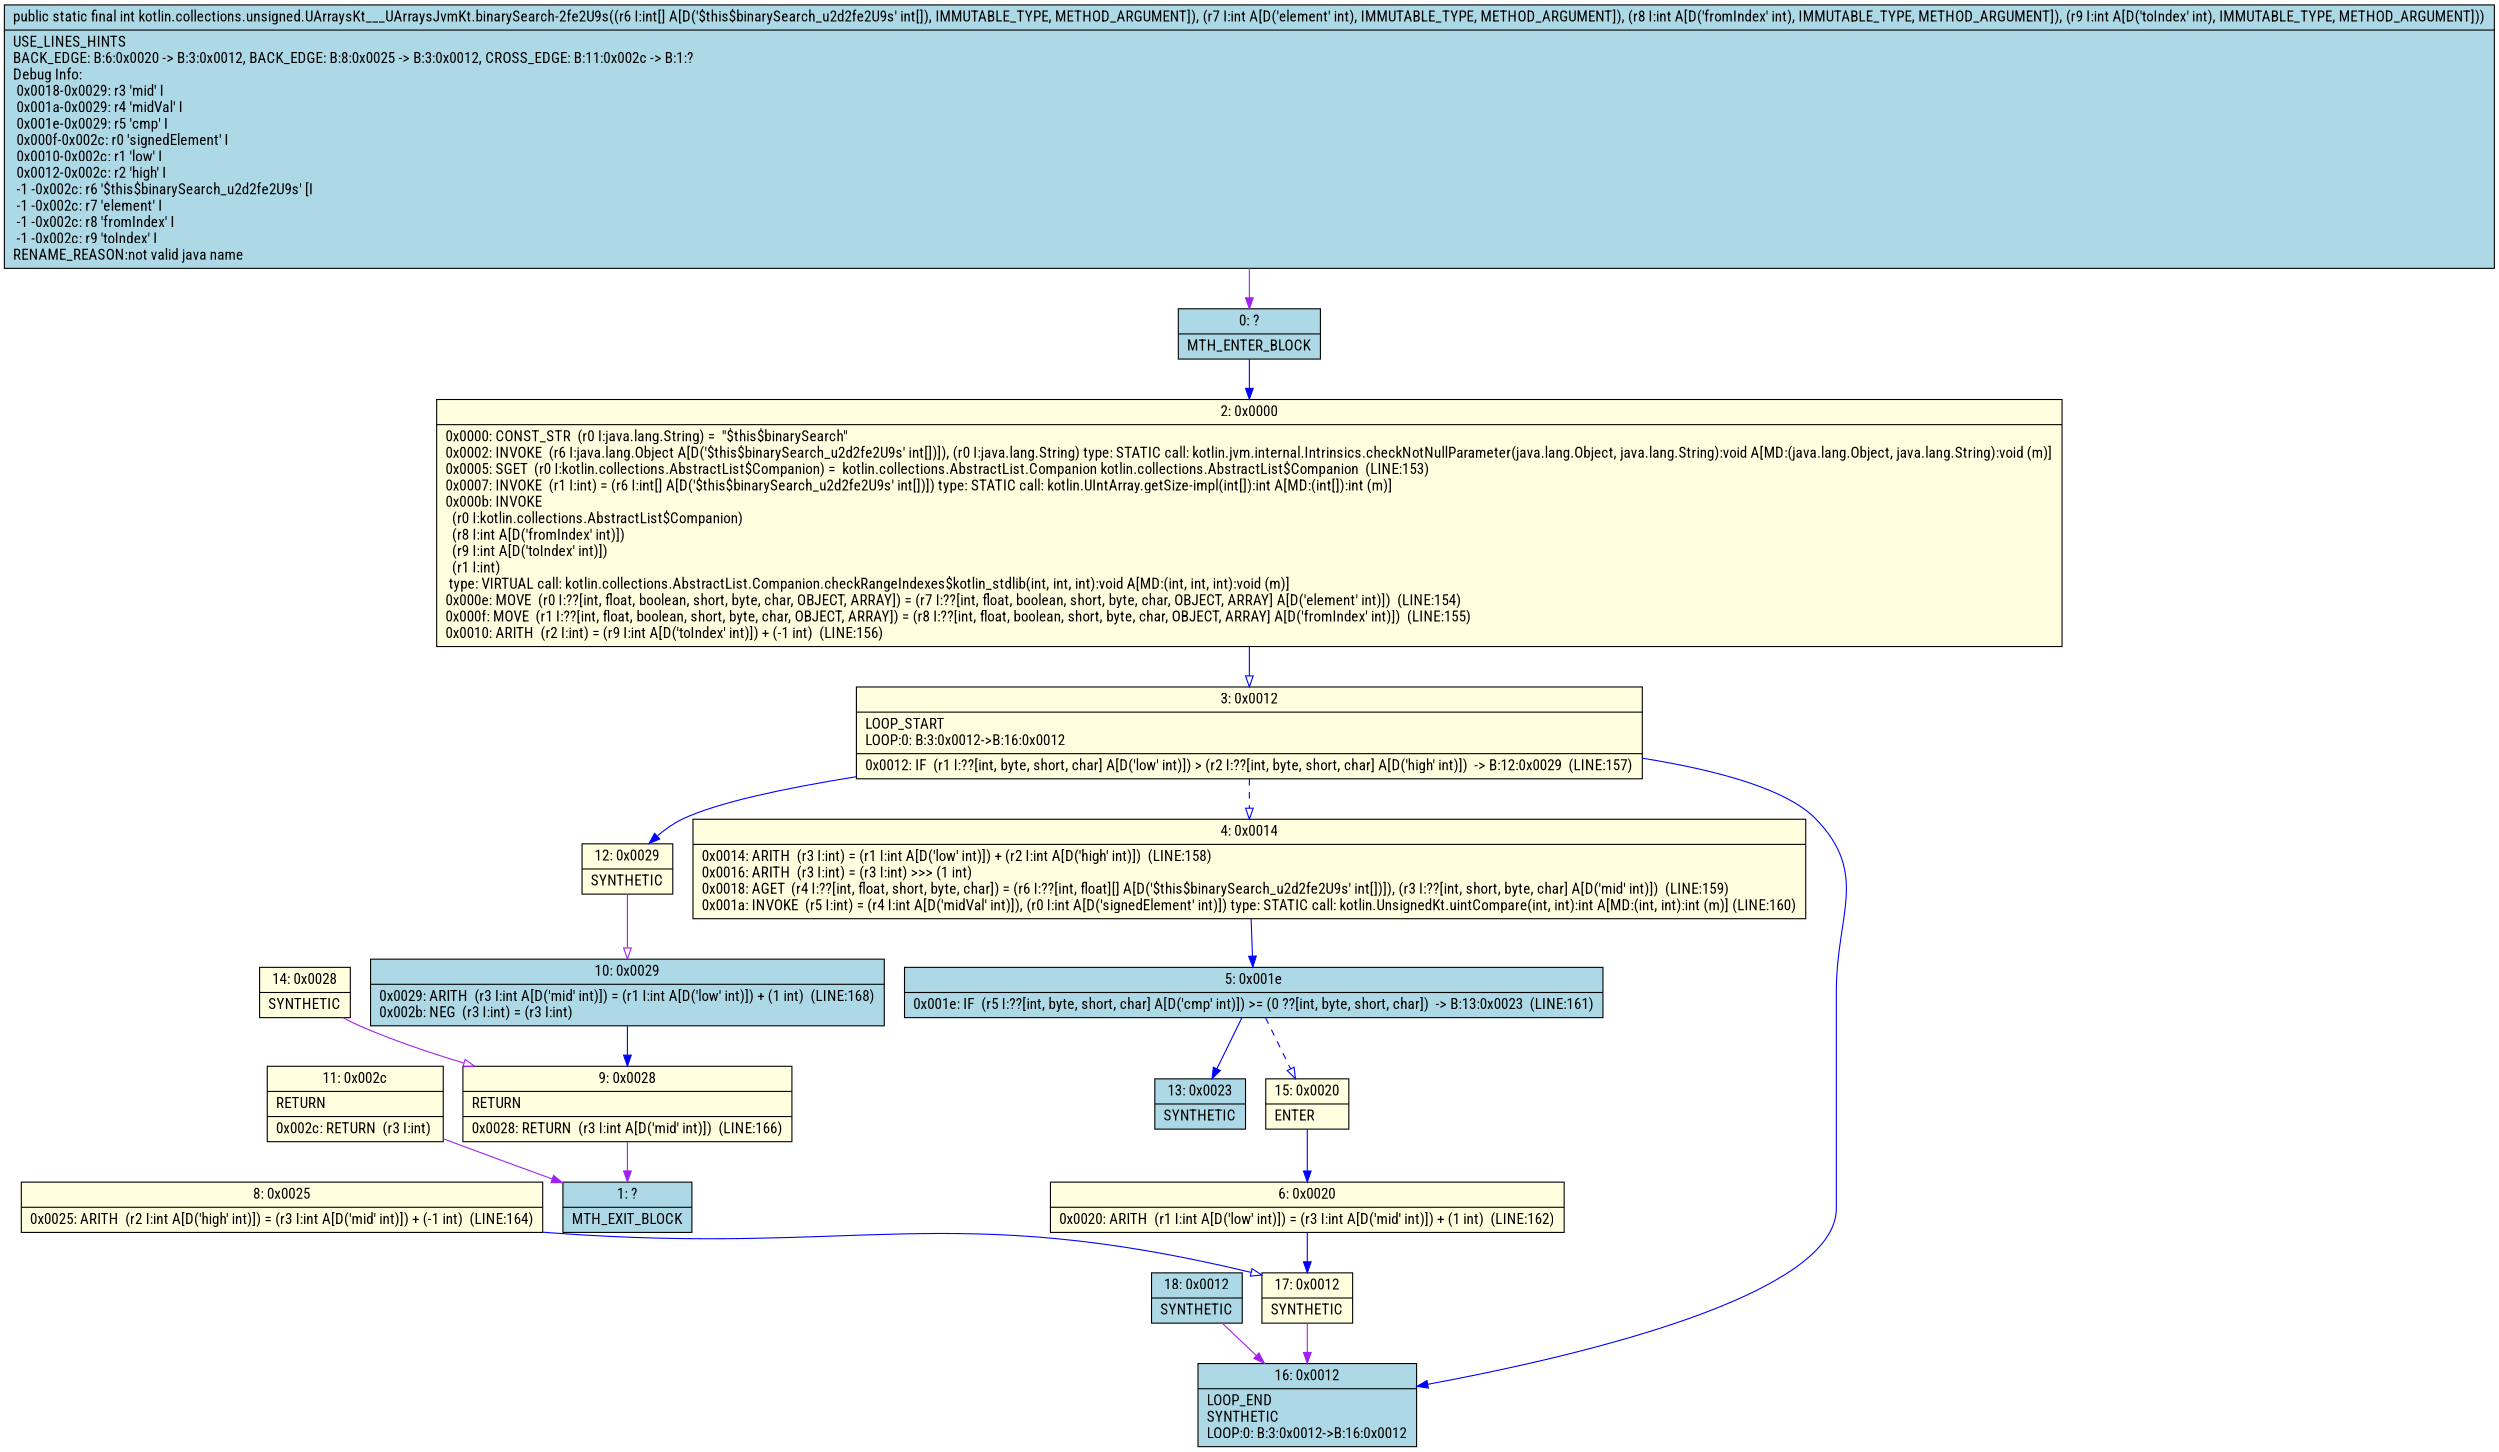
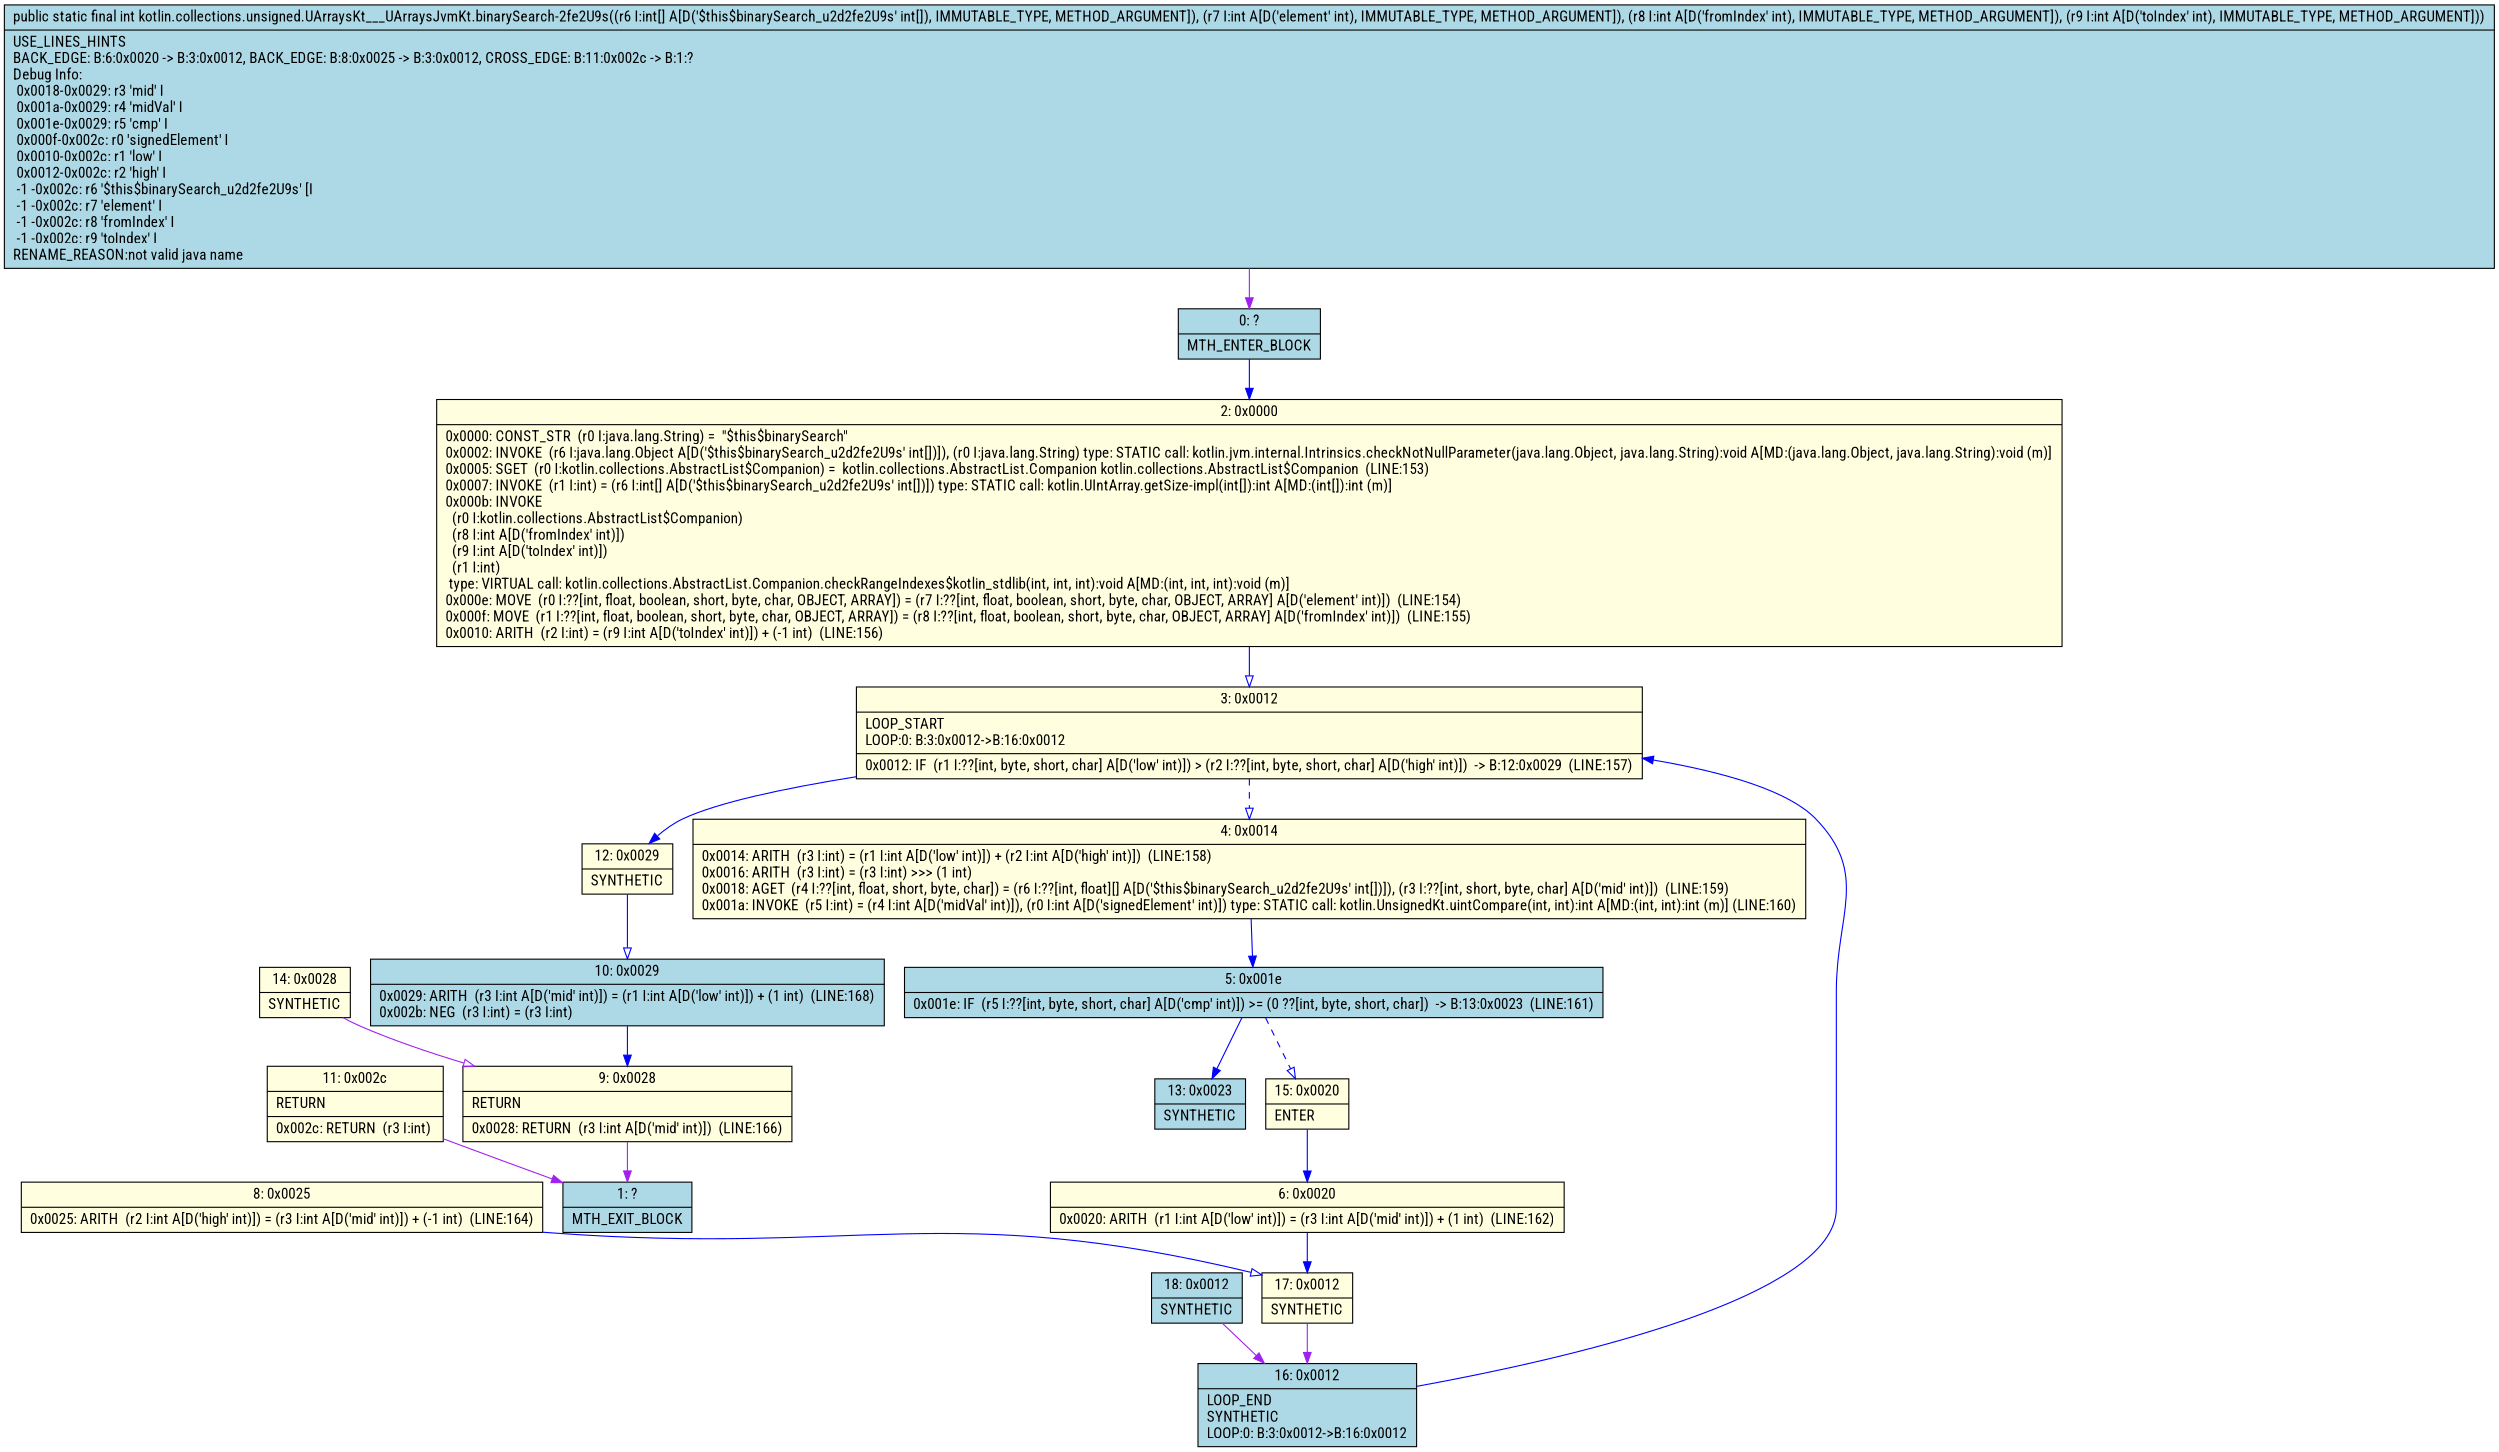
(627, 921) -> (627, 921)
(1836, 1147) -> (1836, 1158)
